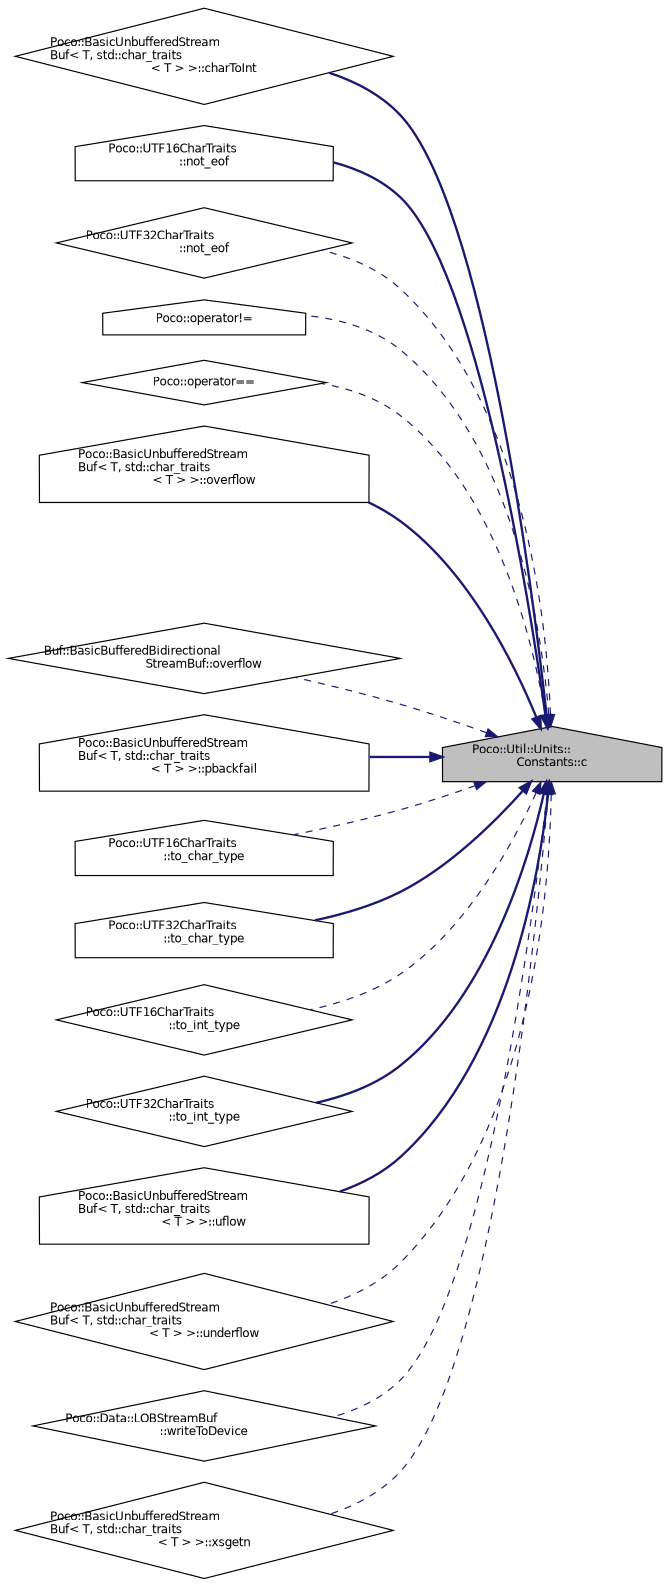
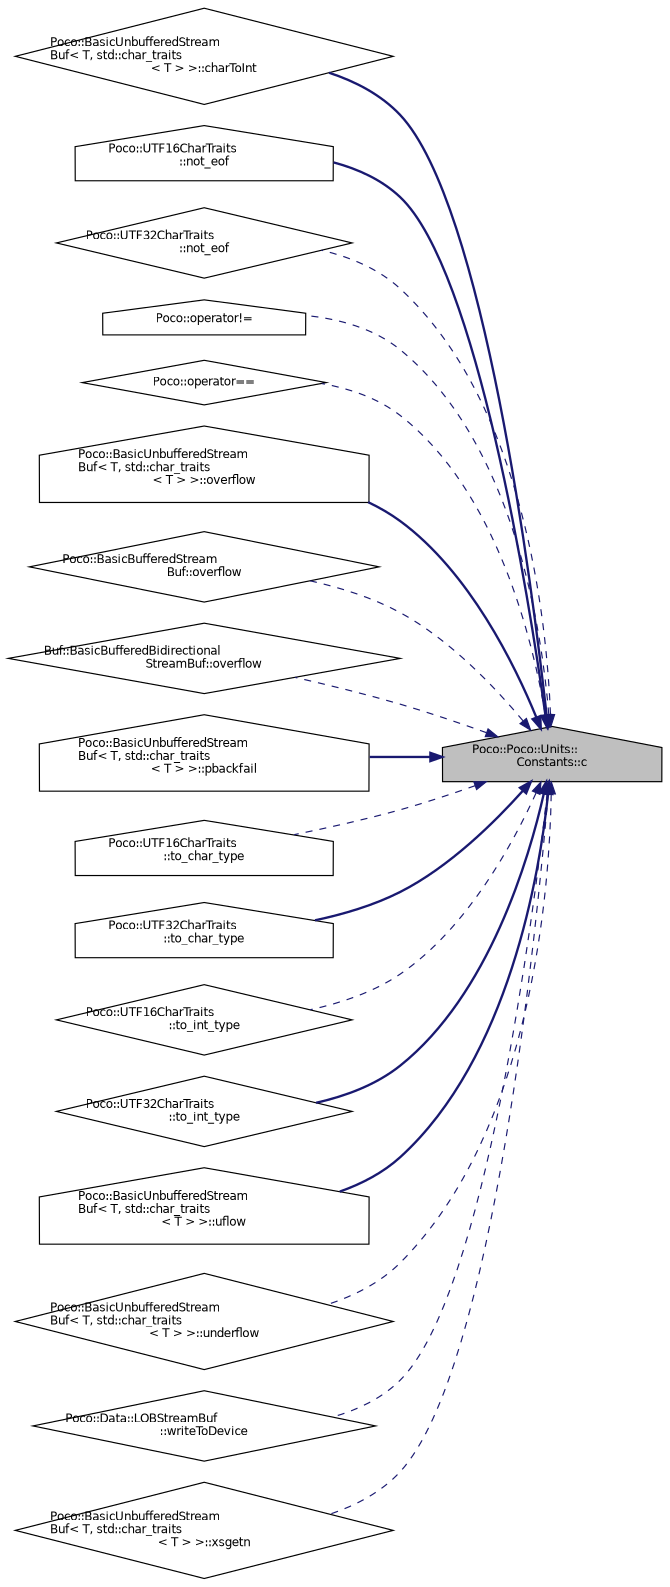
none -> (204, 567)
(552, 757) -> (552, 757)
